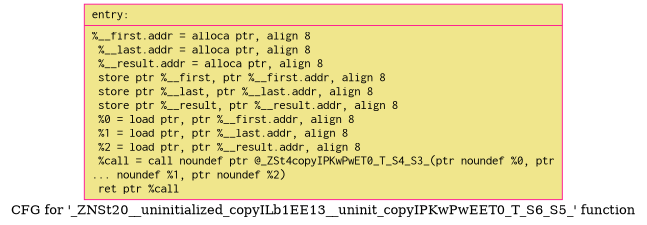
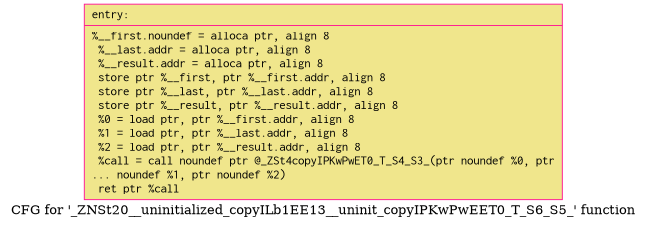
(201, 36) -> (211, 36)
